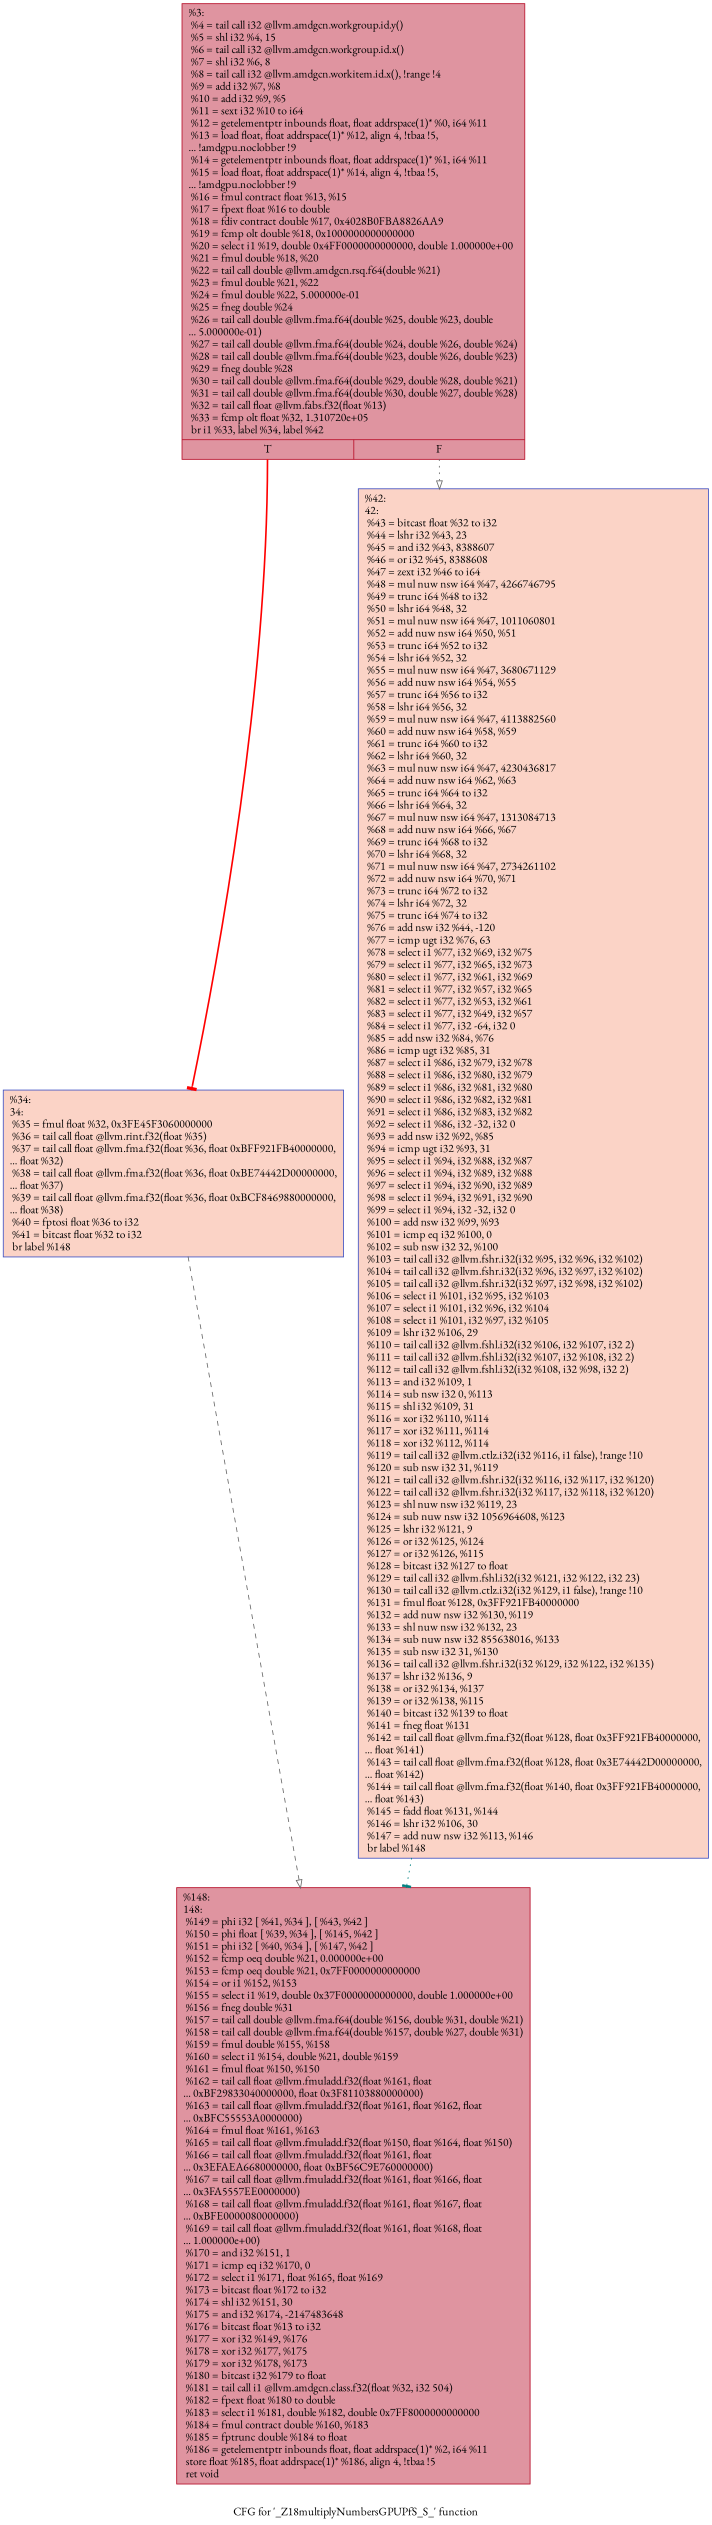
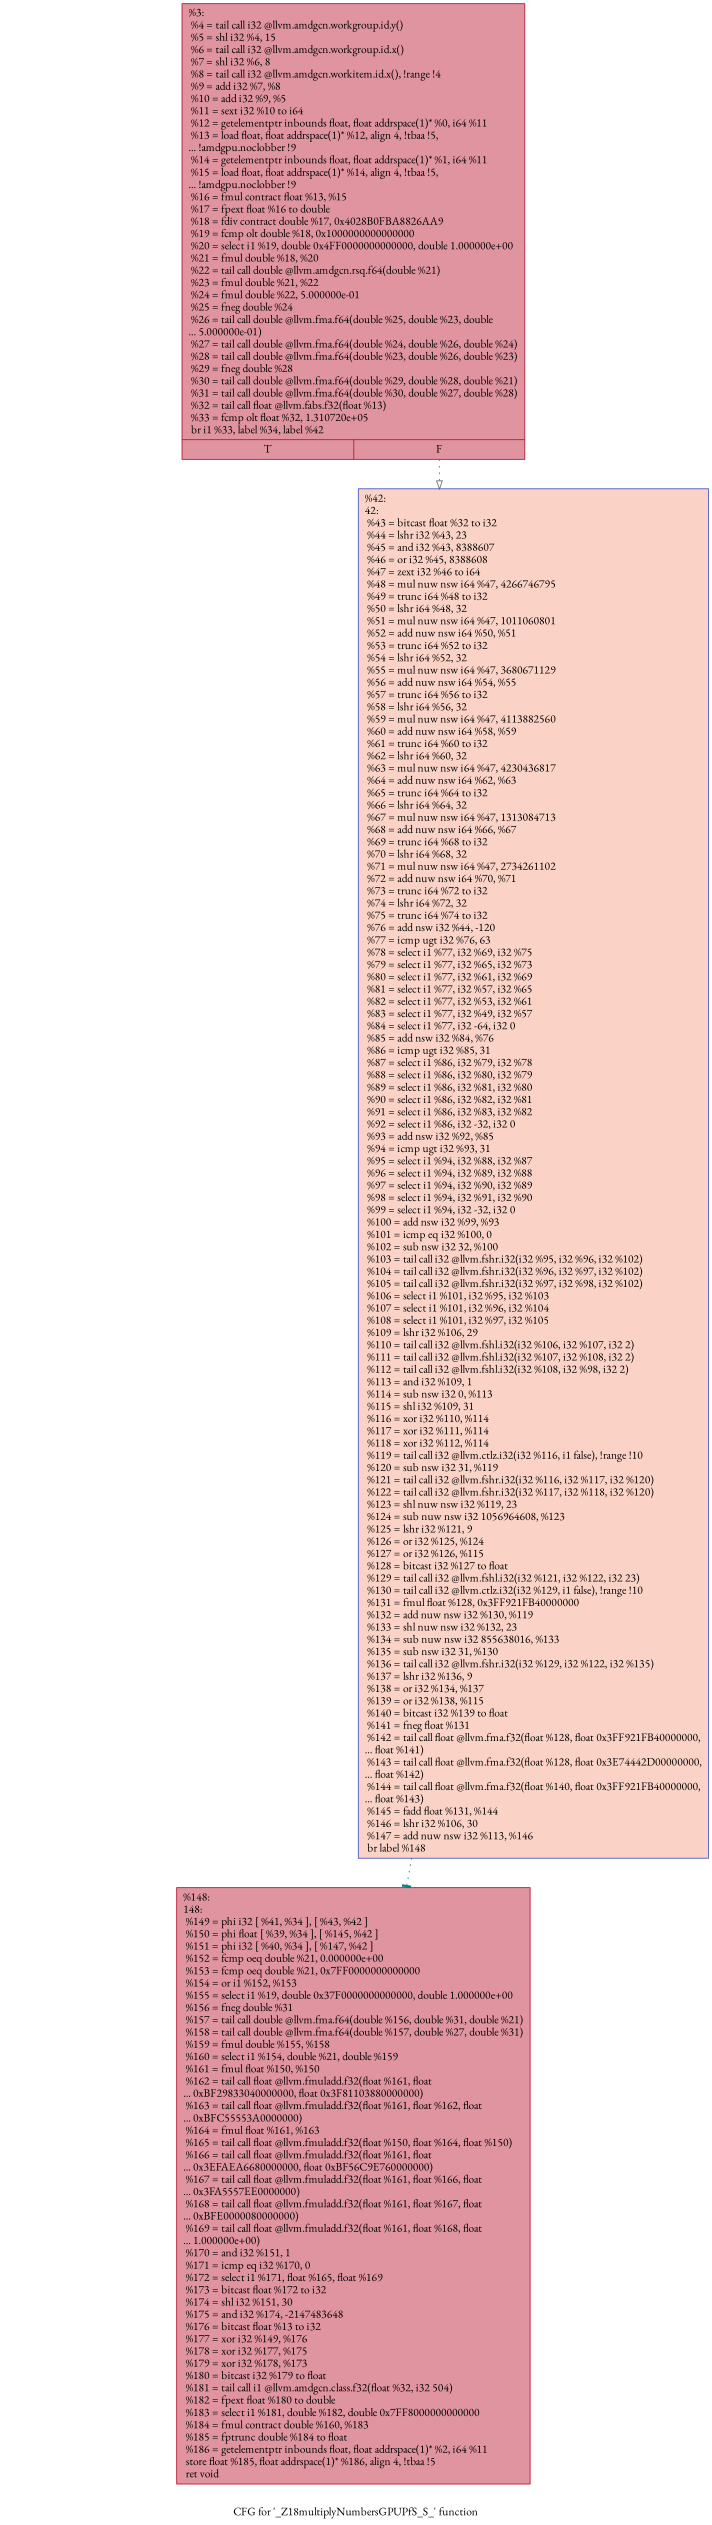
(173, 1174) -> none
